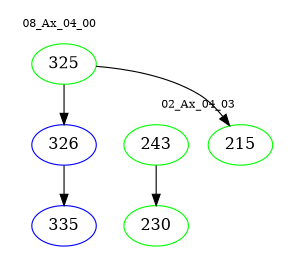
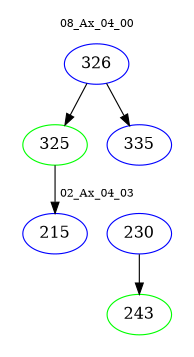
(64, 99) -> (79, 99)
(240, 145) -> (55, 234)
(156, 180) -> (139, 269)
(156, 226) -> (139, 234)
